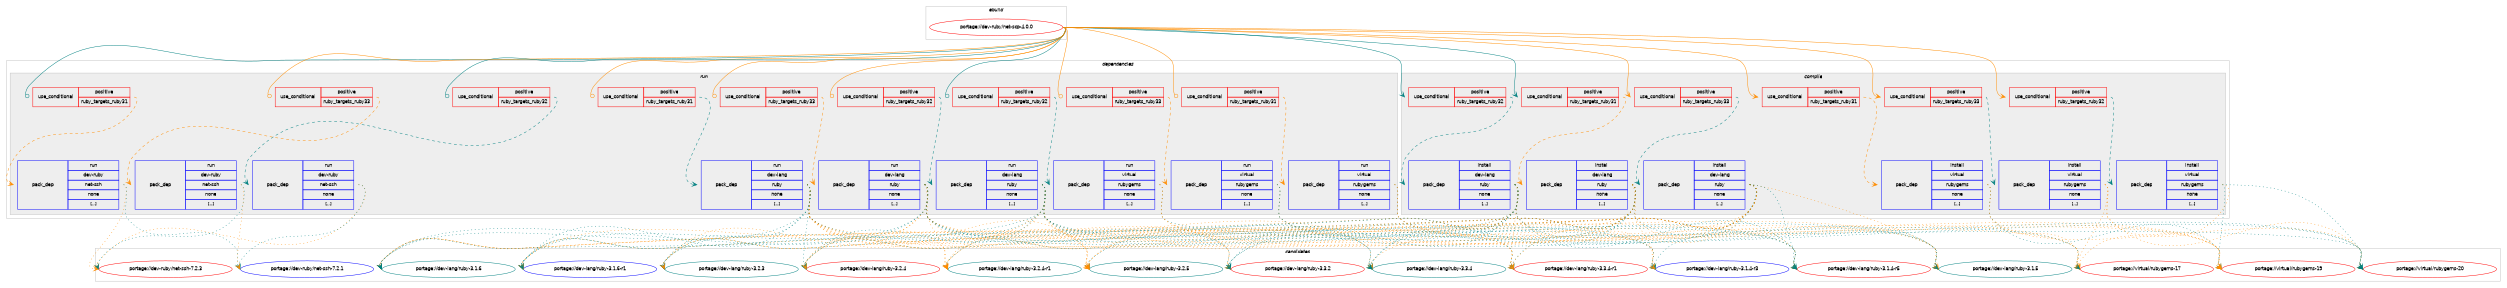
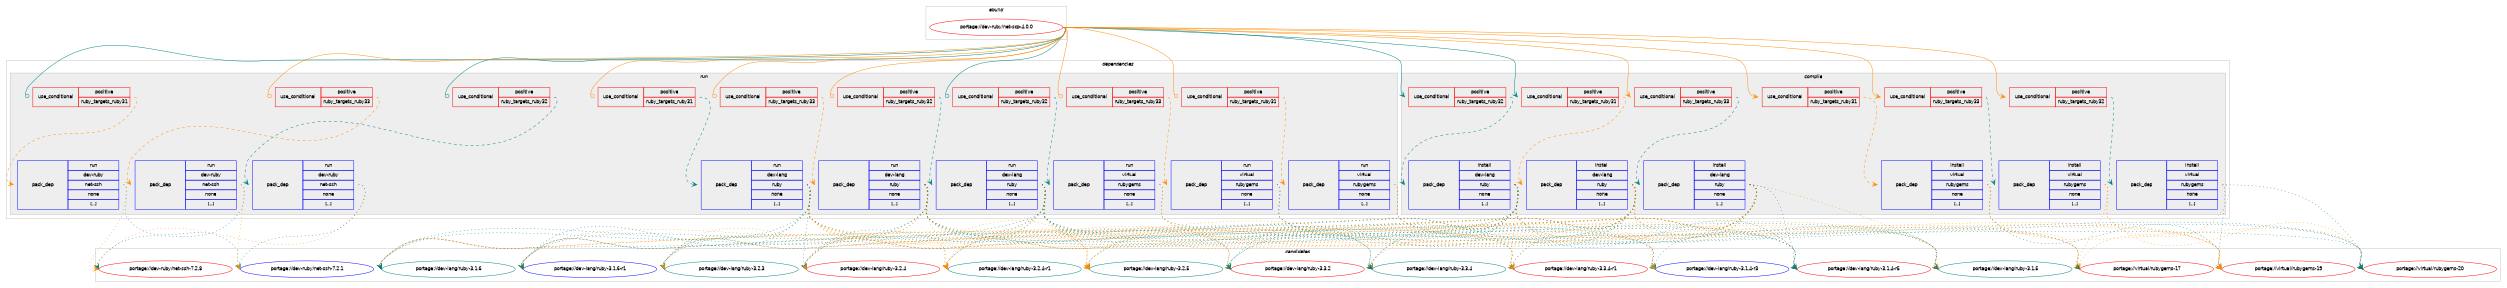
(166, 269) -> (166, 269)
